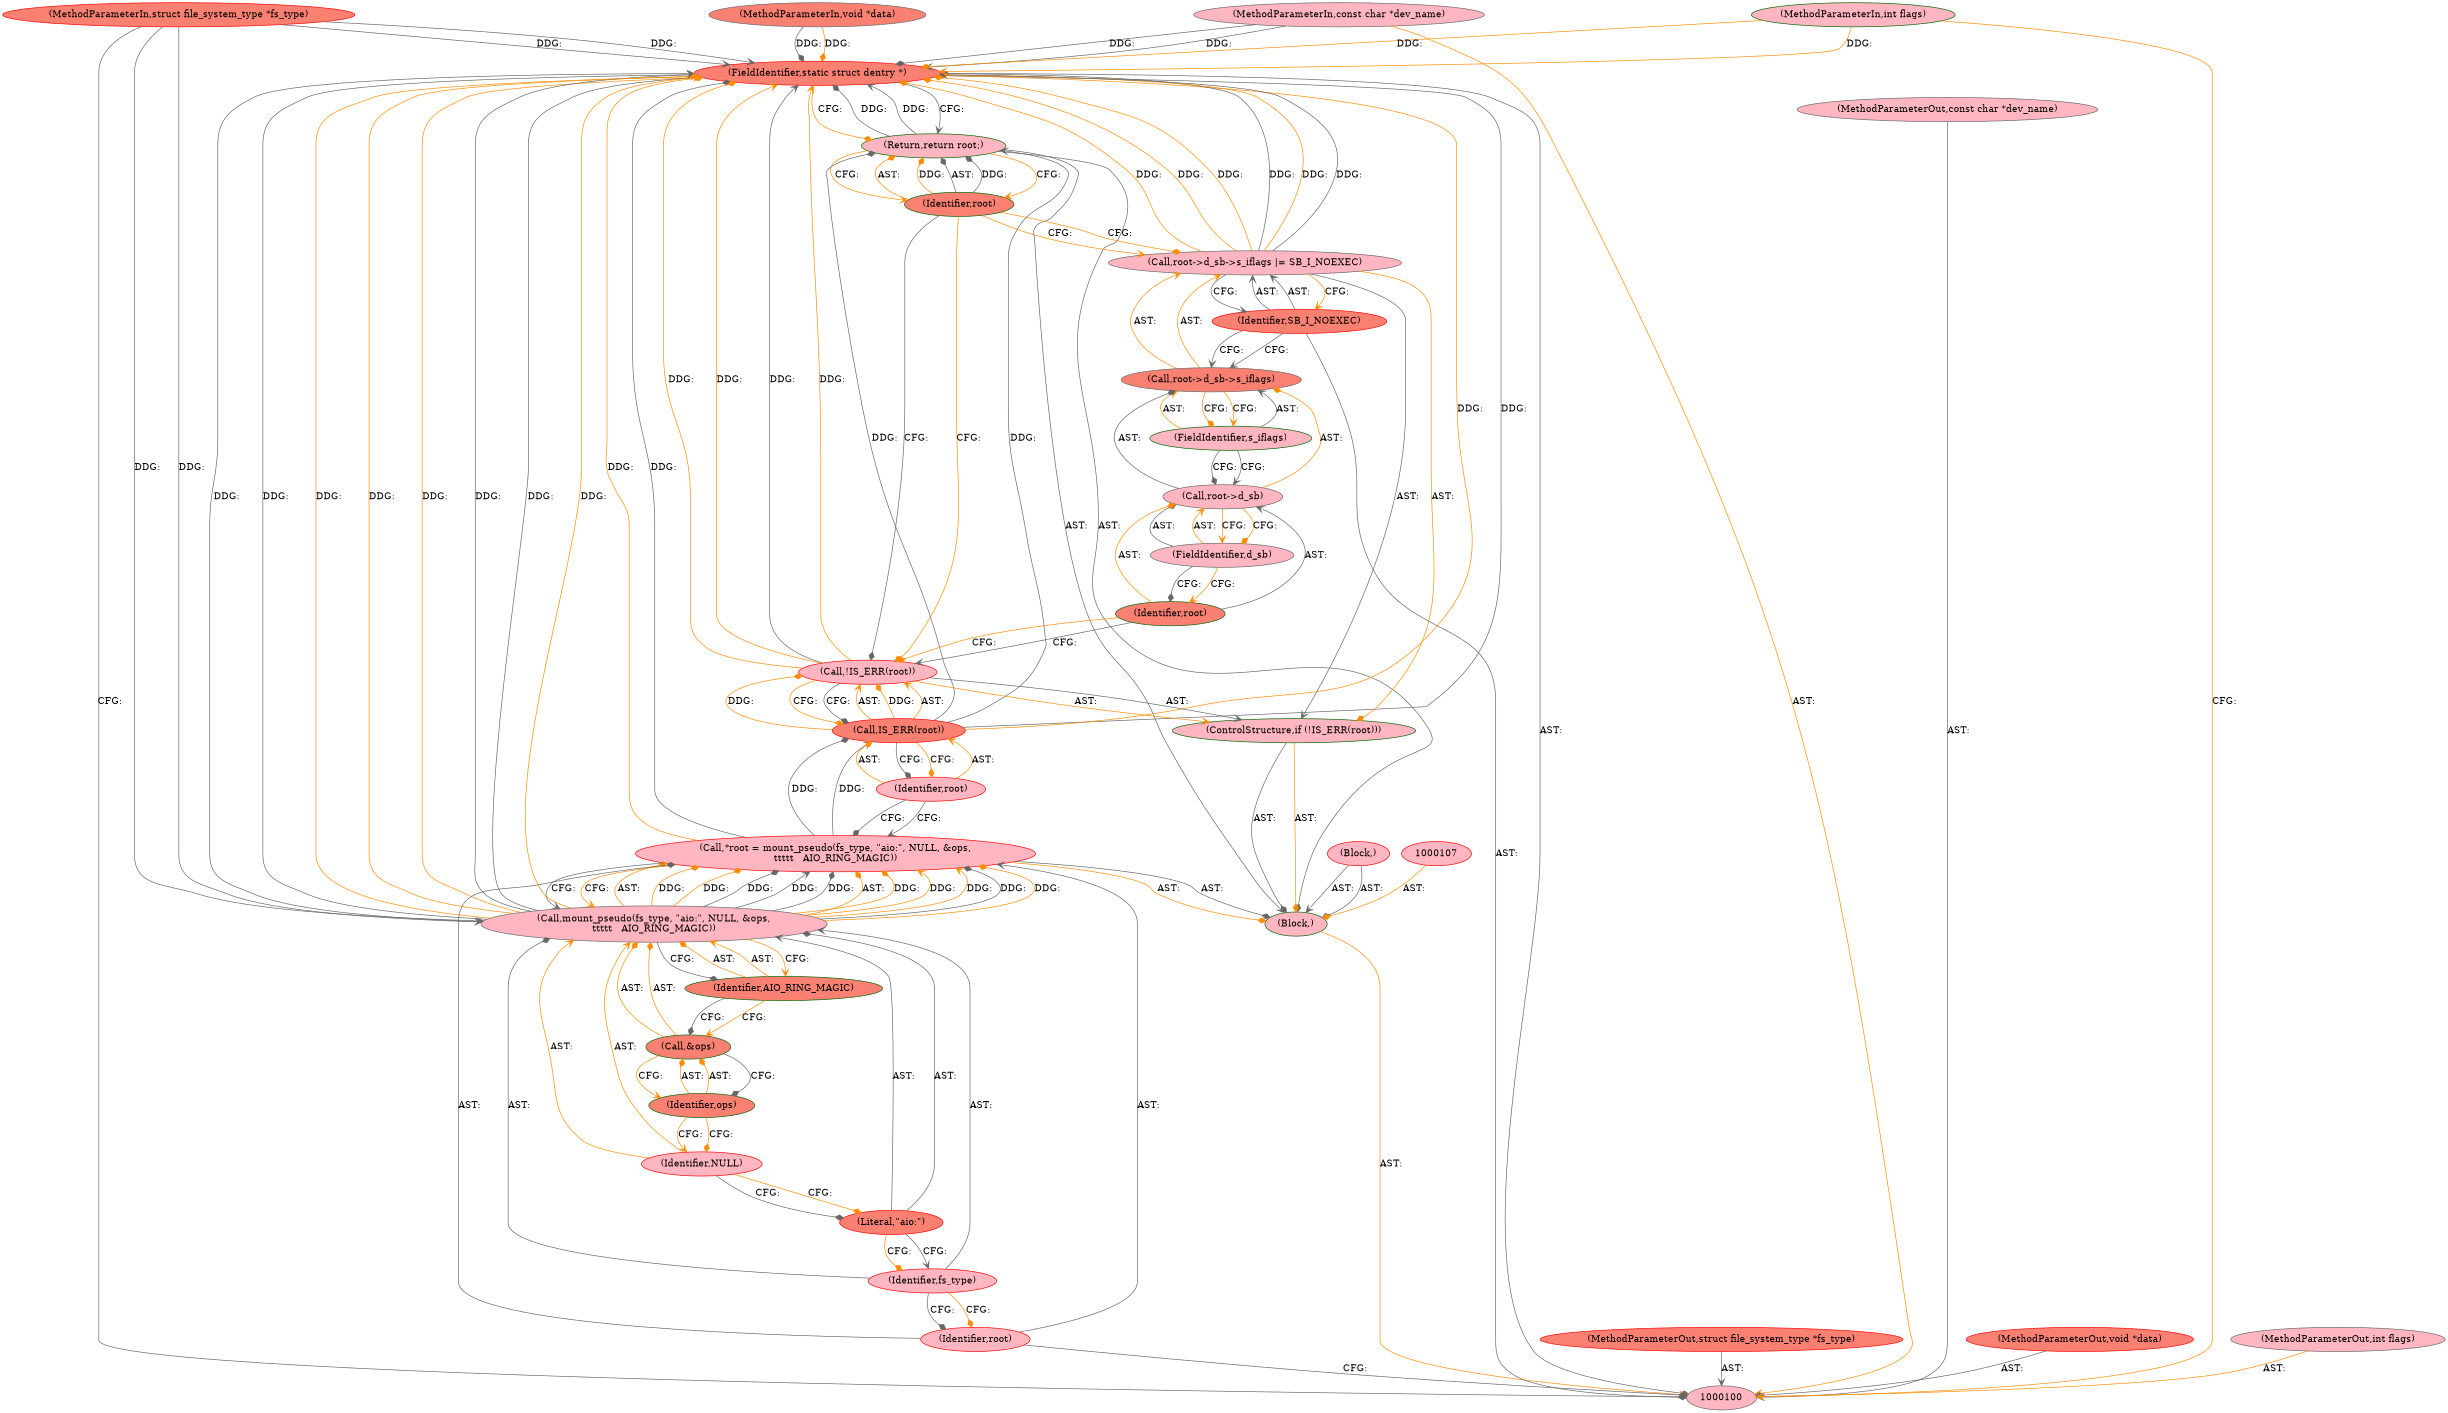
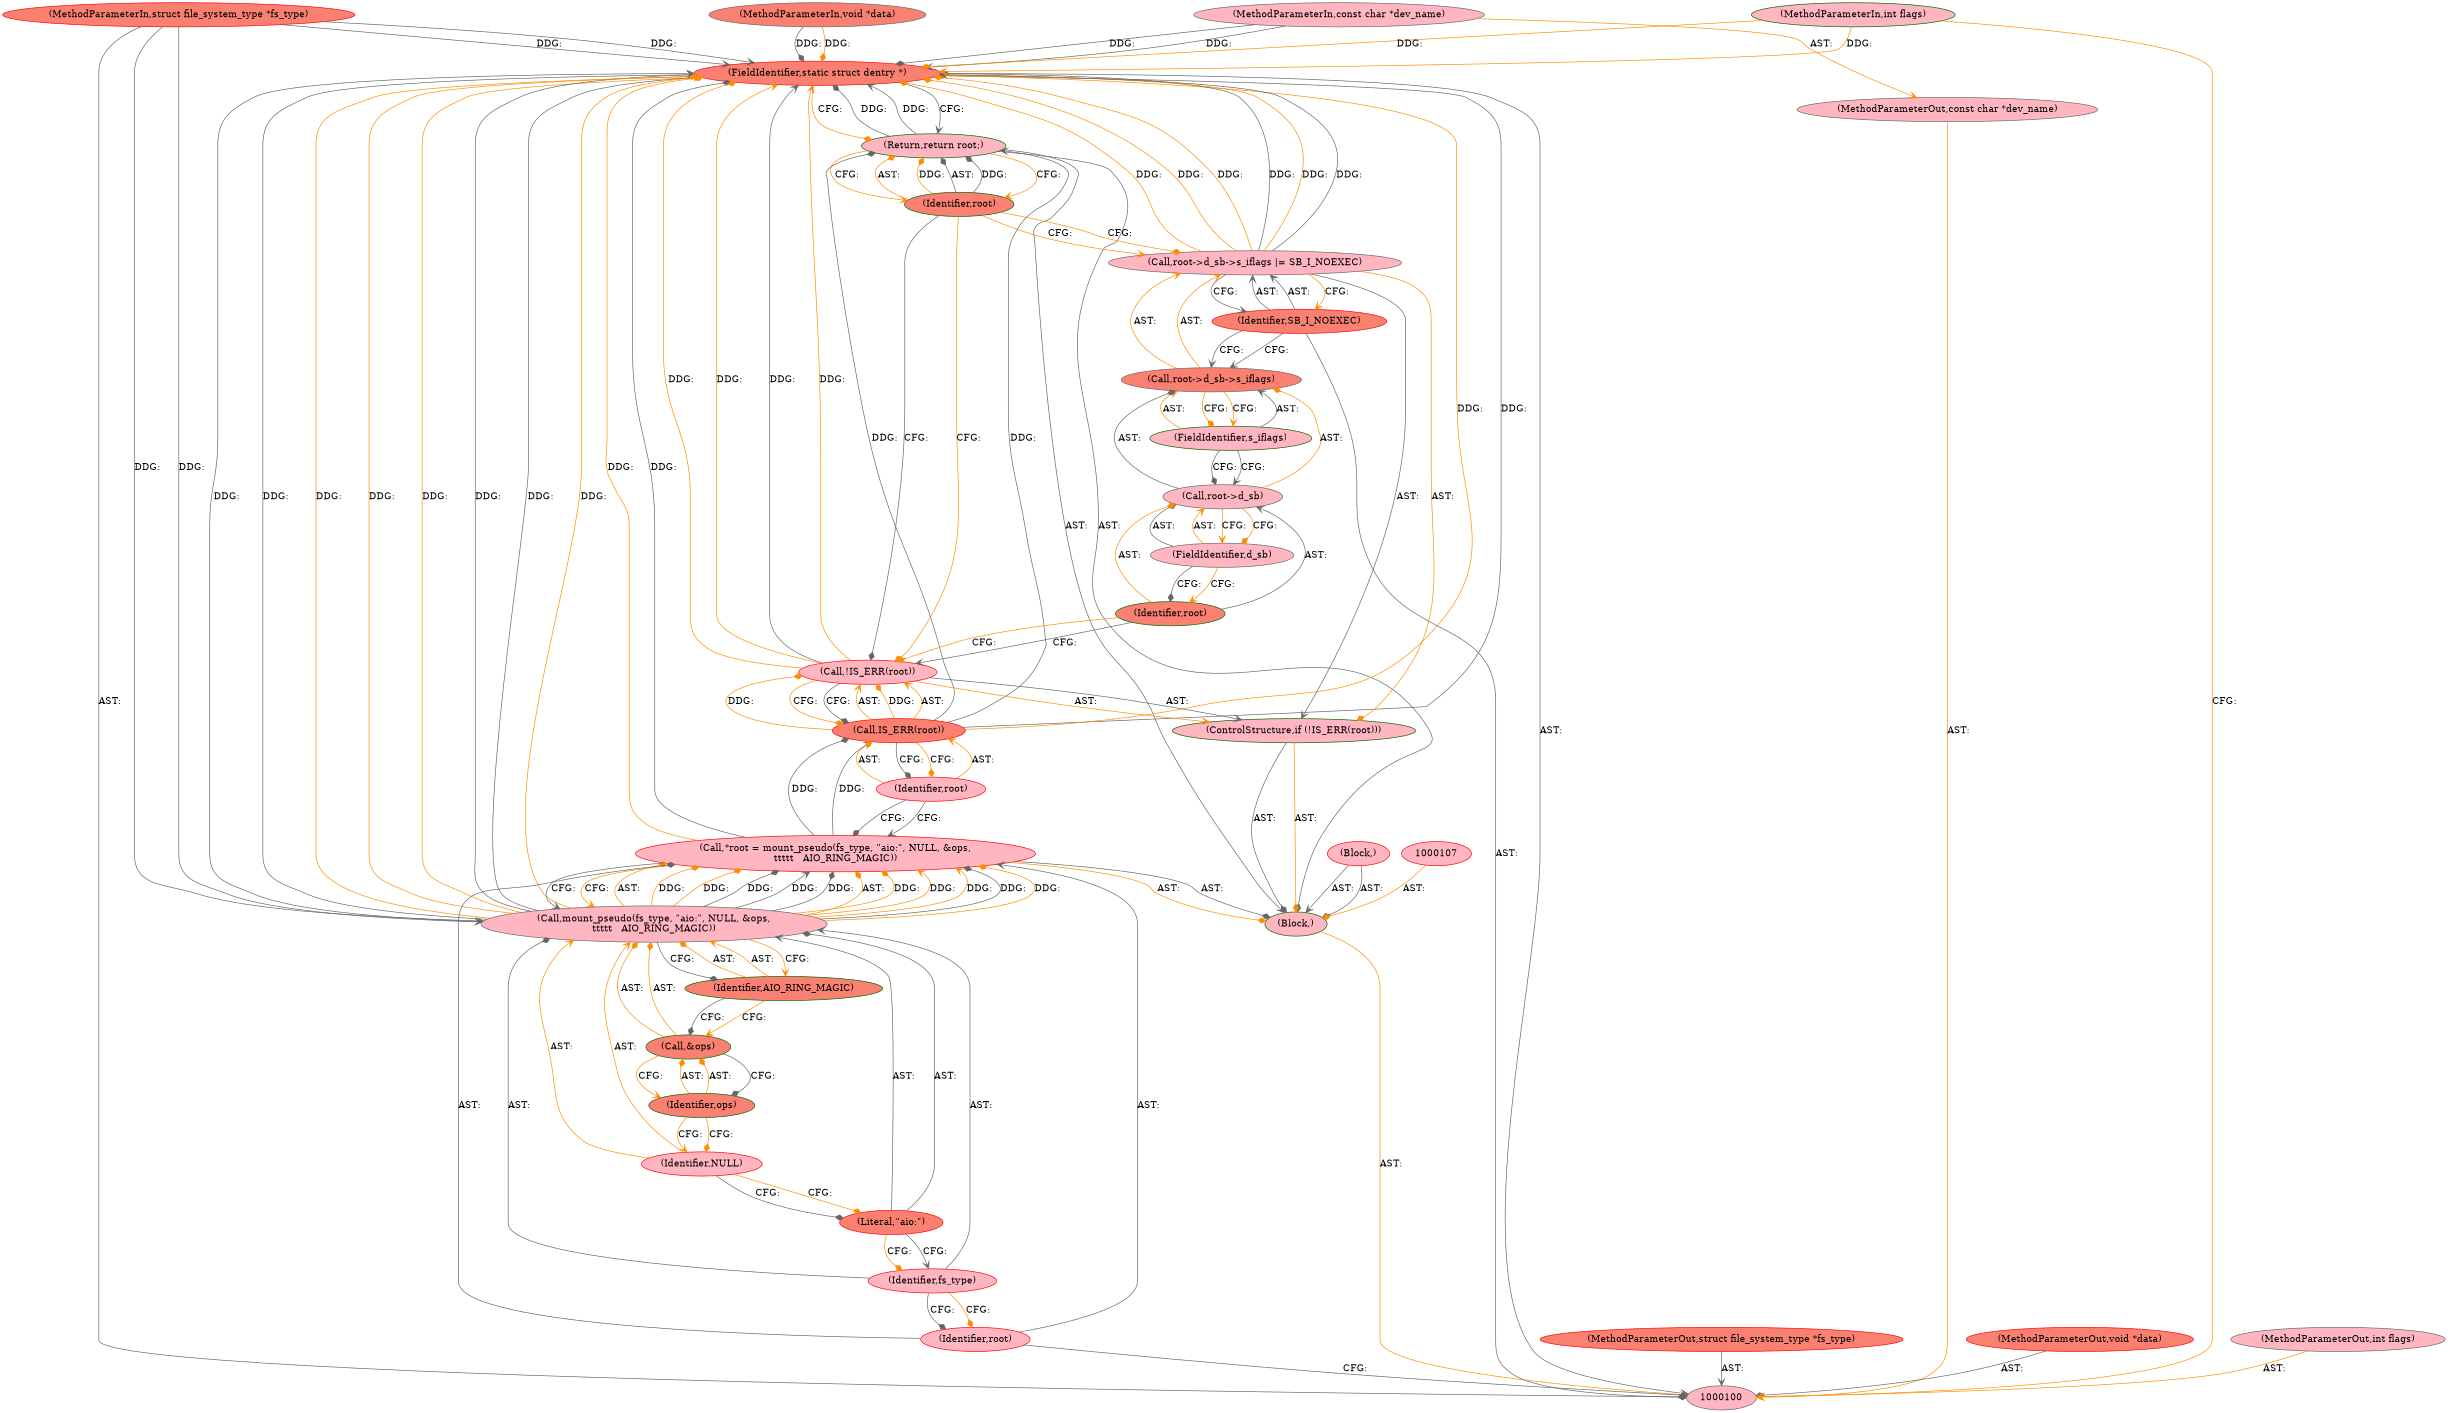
(1540, 516) -> (1540, 516)
(112, 701) -> (112, 701)
(1792, 702) -> (1701, 28)
(1947, 836) -> (1947, 836)
